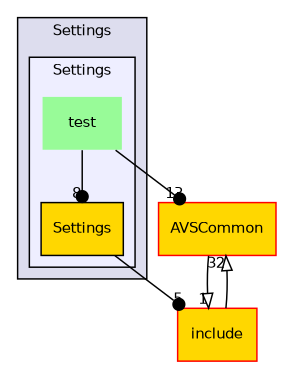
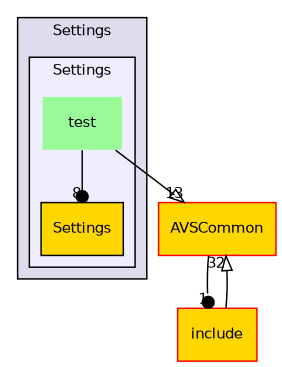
(157, 182) -> (157, 182)
(207, 275) -> (207, 275)
(155, 286) -> none
